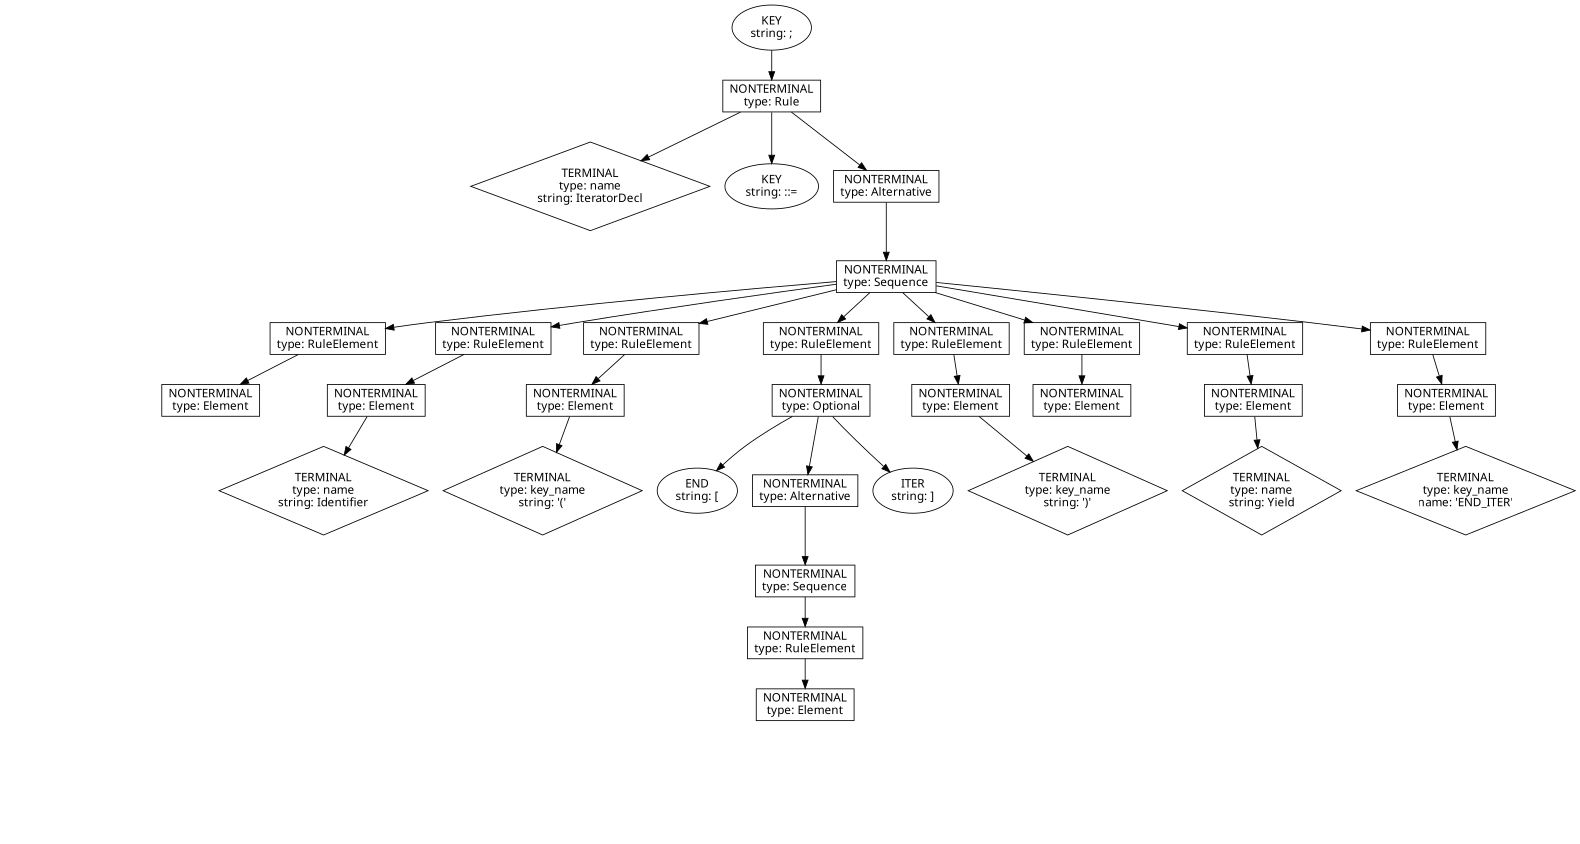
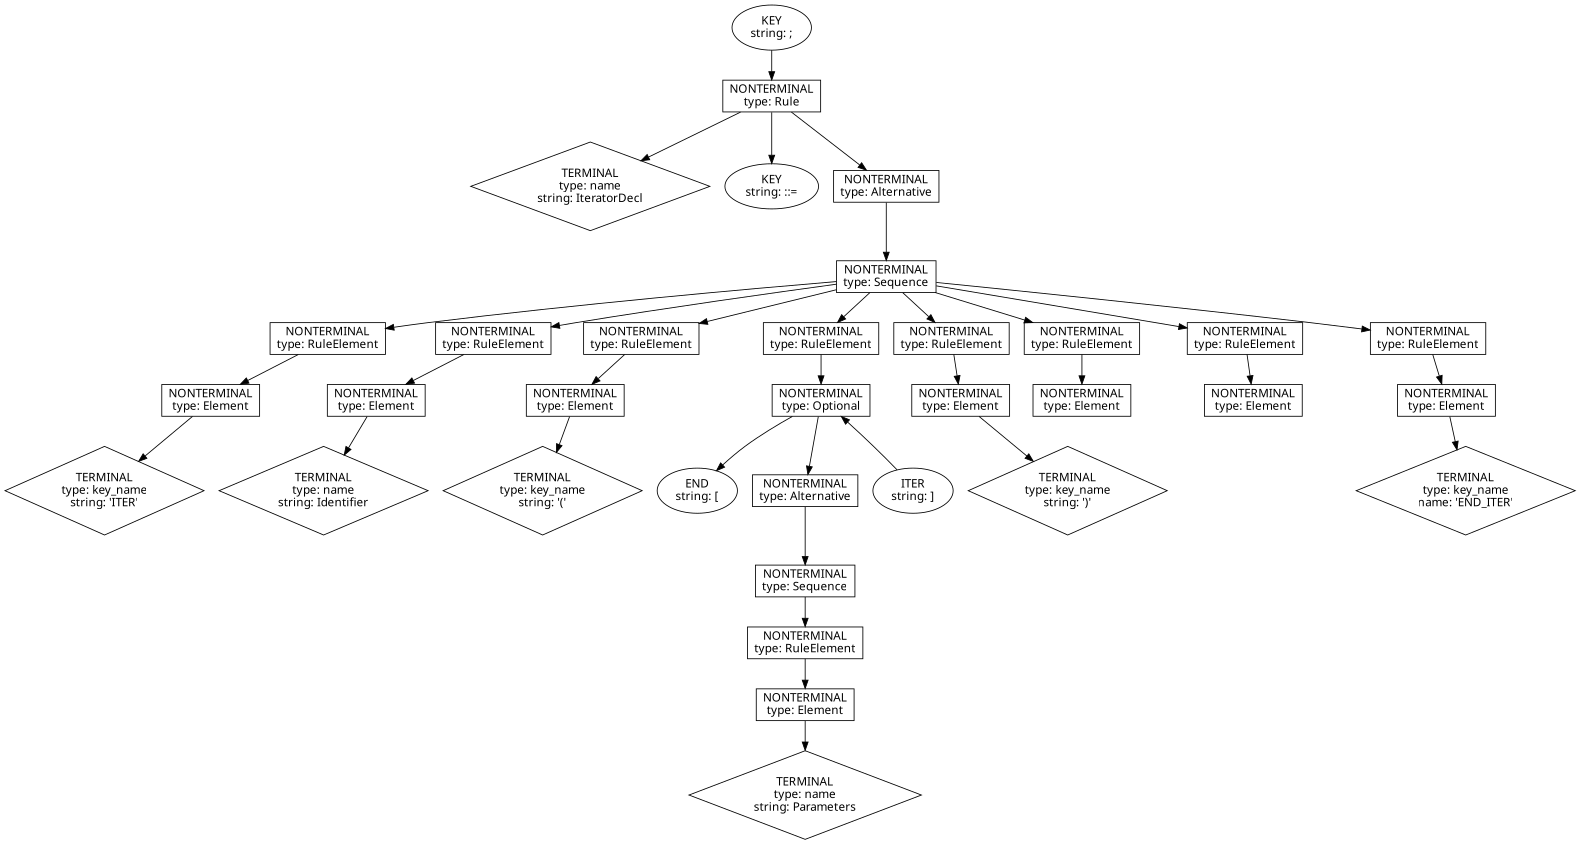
(858, 442) -> (873, 446)
none -> (105, 491)
(1262, 491) -> none
none -> (805, 795)
